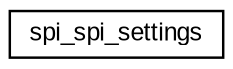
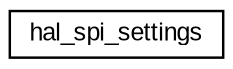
(117, 34) -> (117, 34)
